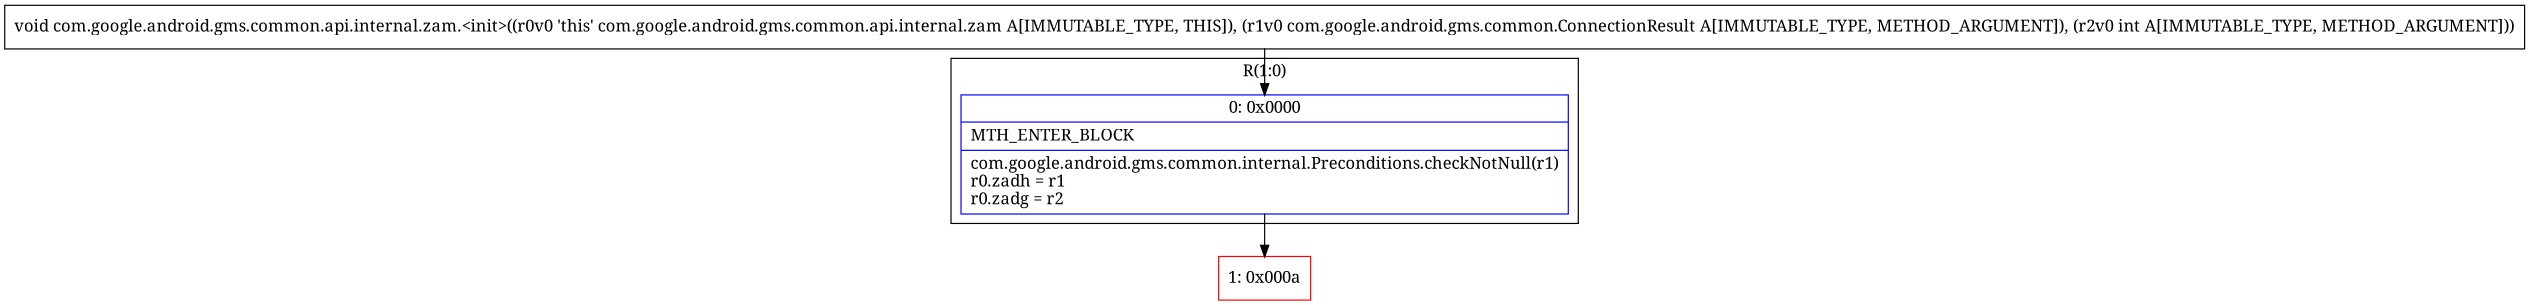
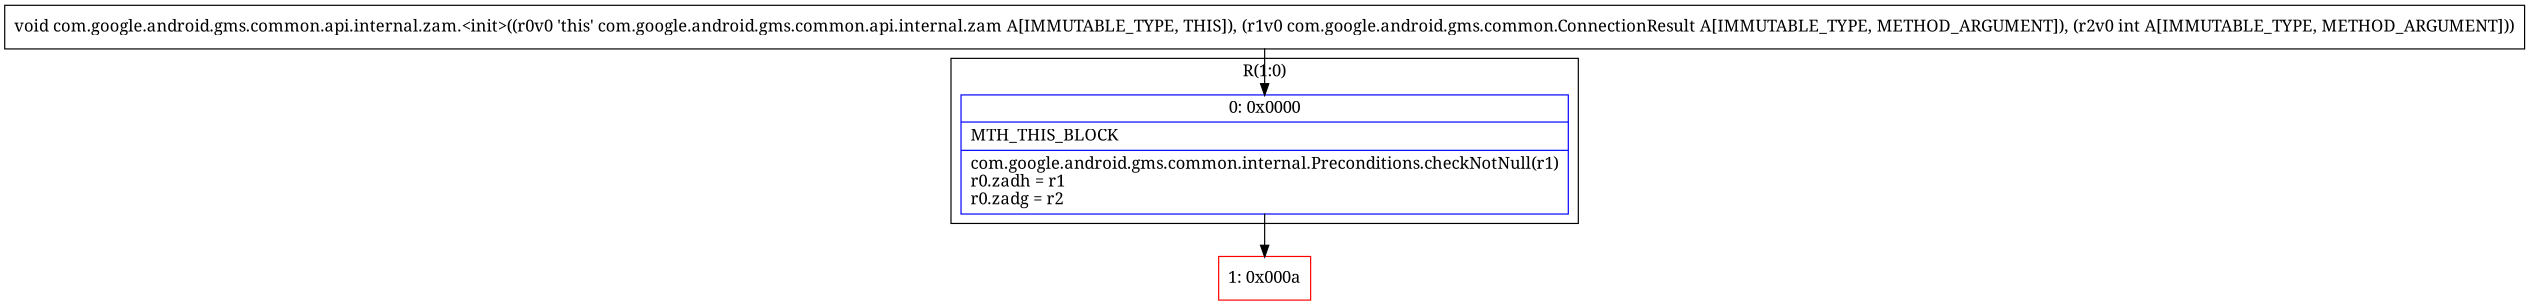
(1052, 136) -> (1045, 136)
